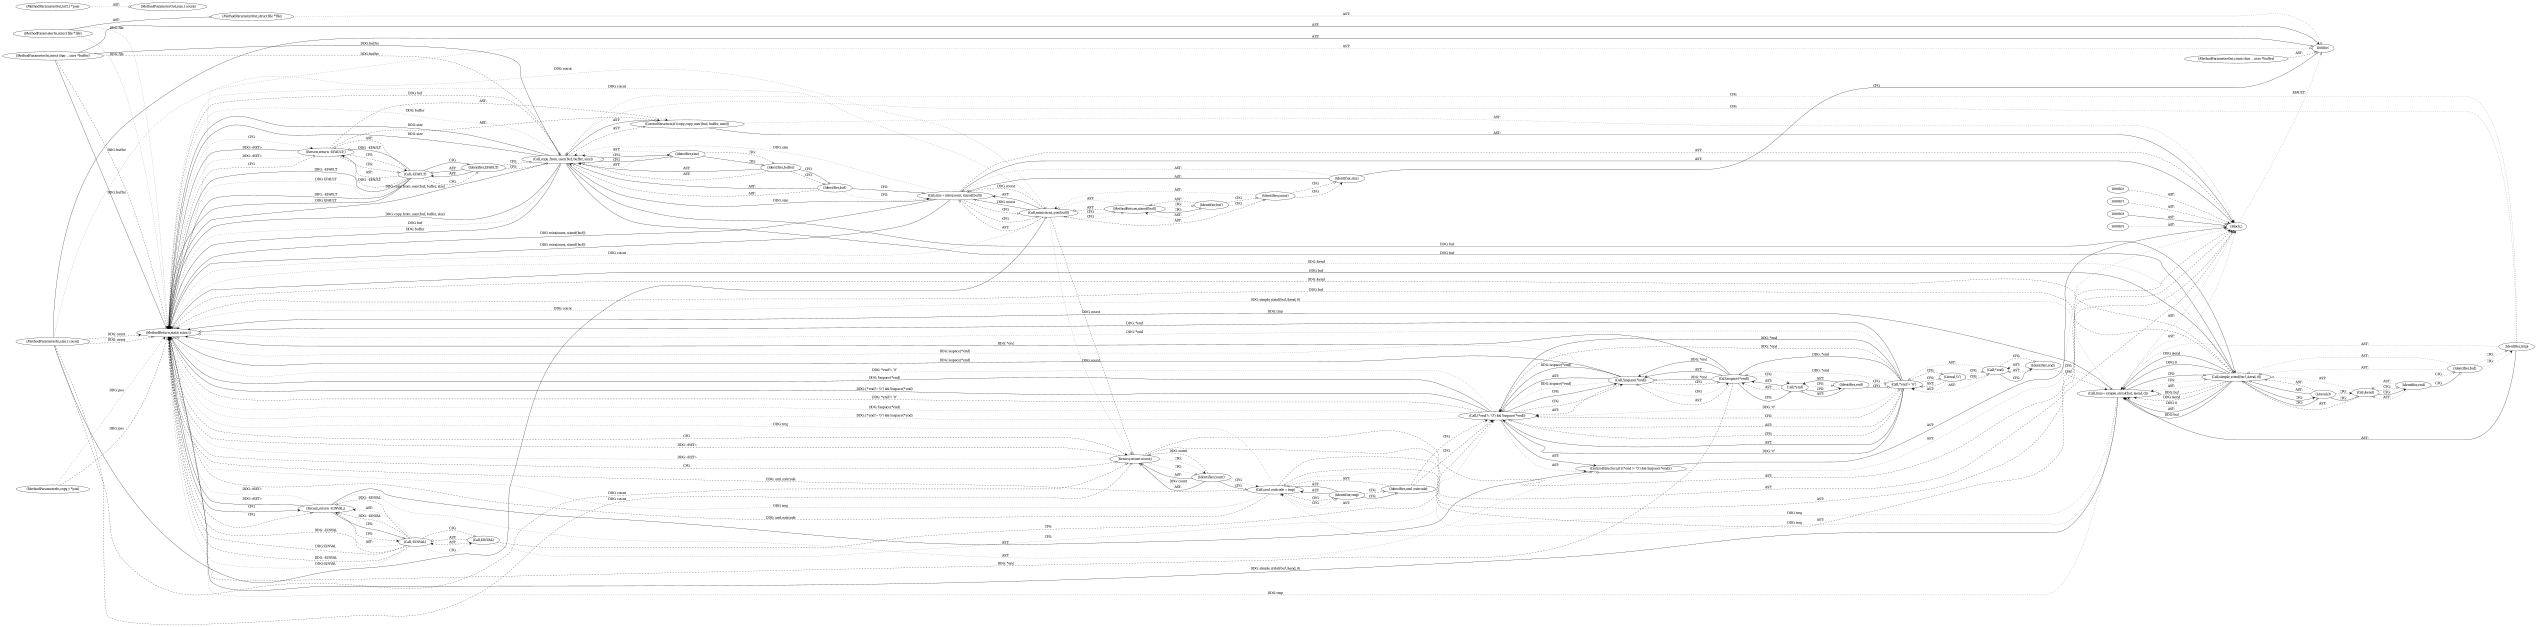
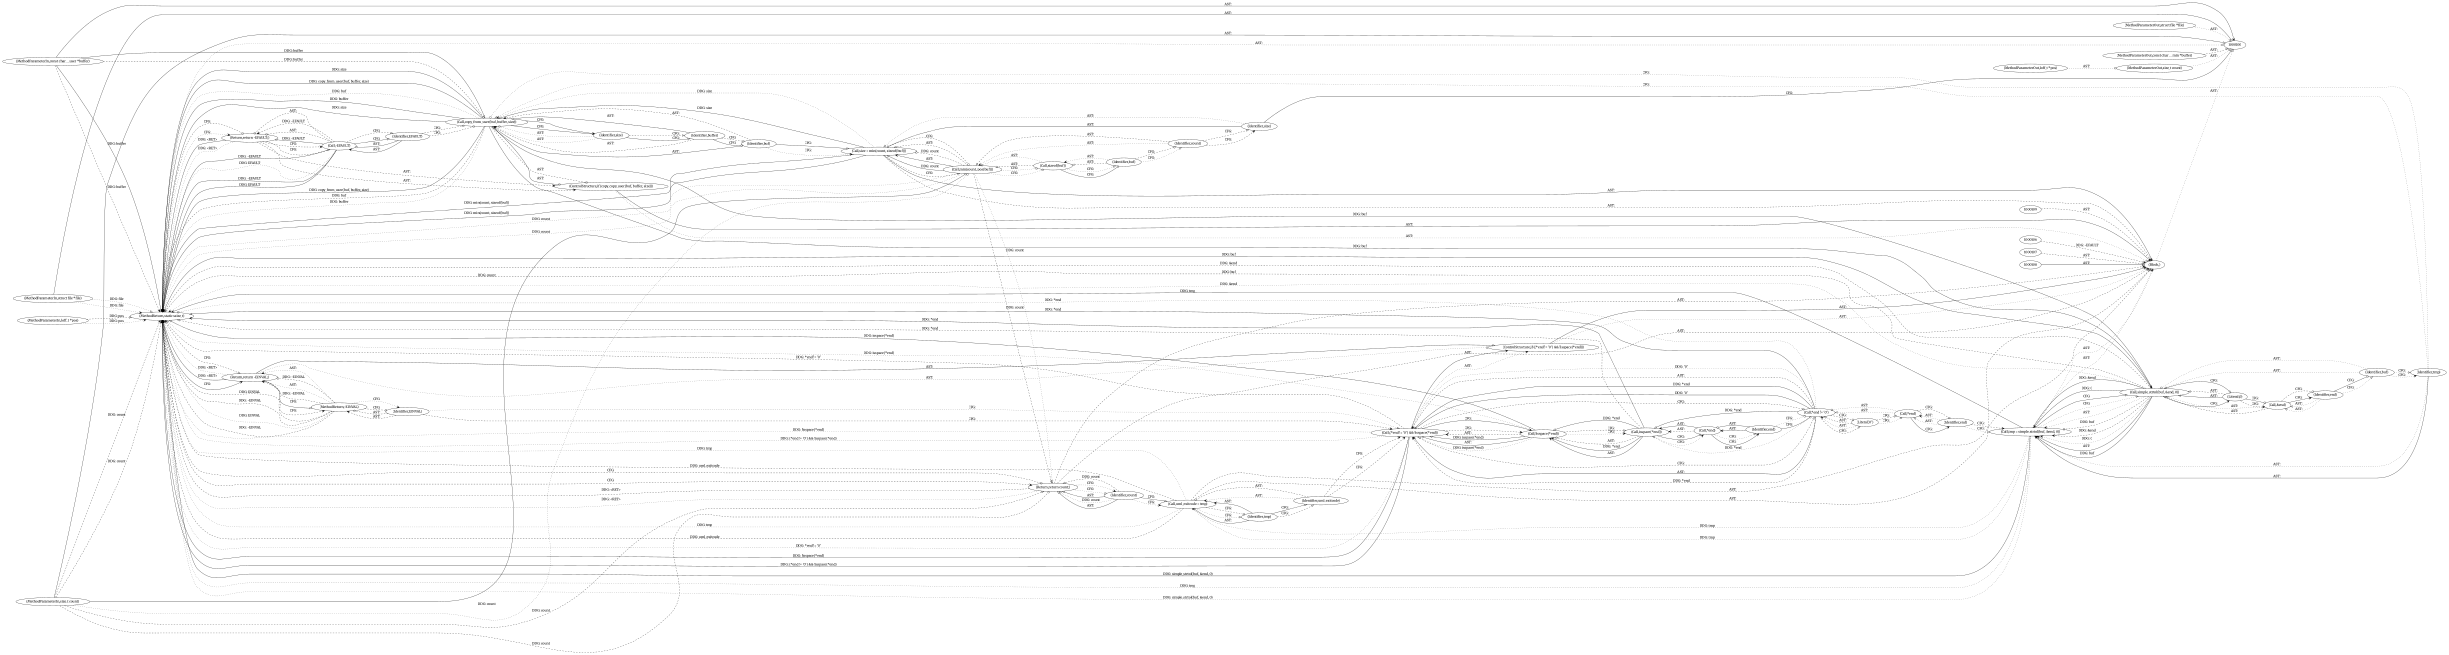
(139, 20) -> (1046, 15)
(2236, 59) -> (2154, 56)
none -> (2210, 61)
(2299, 93) -> (2214, 91)
(2172, 195) -> (2087, 245)
(1135, 209) -> (1053, 166)
(2176, 227) -> (2102, 219)
(53, 489) -> (53, 321)
(483, 540) -> (407, 412)
(415, 542) -> (339, 407)
